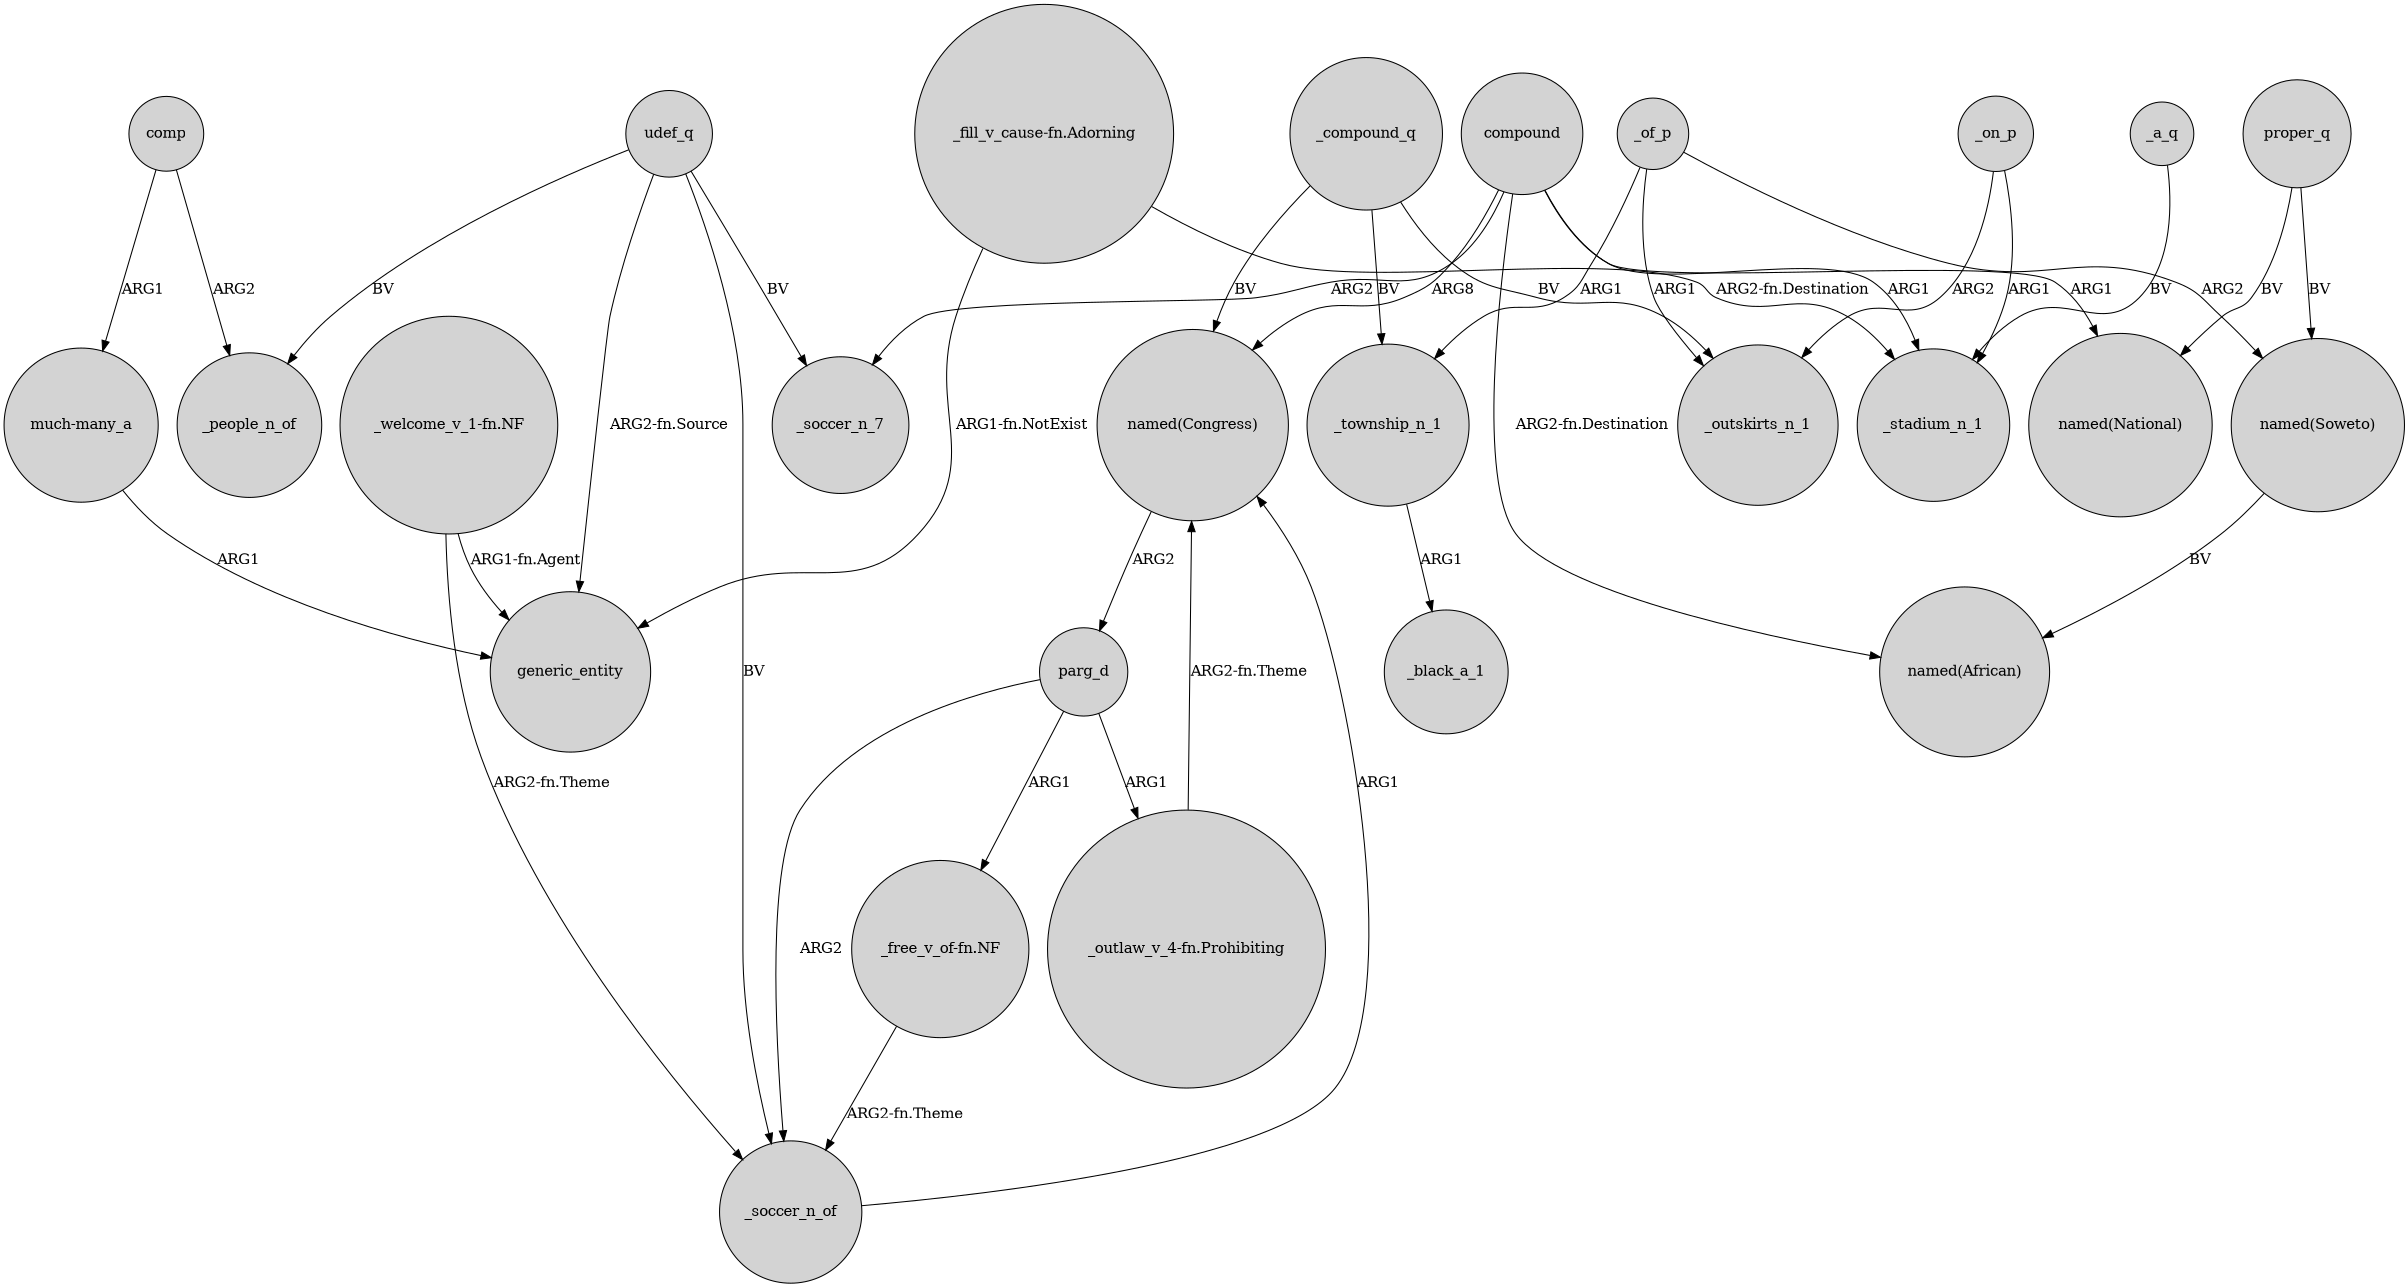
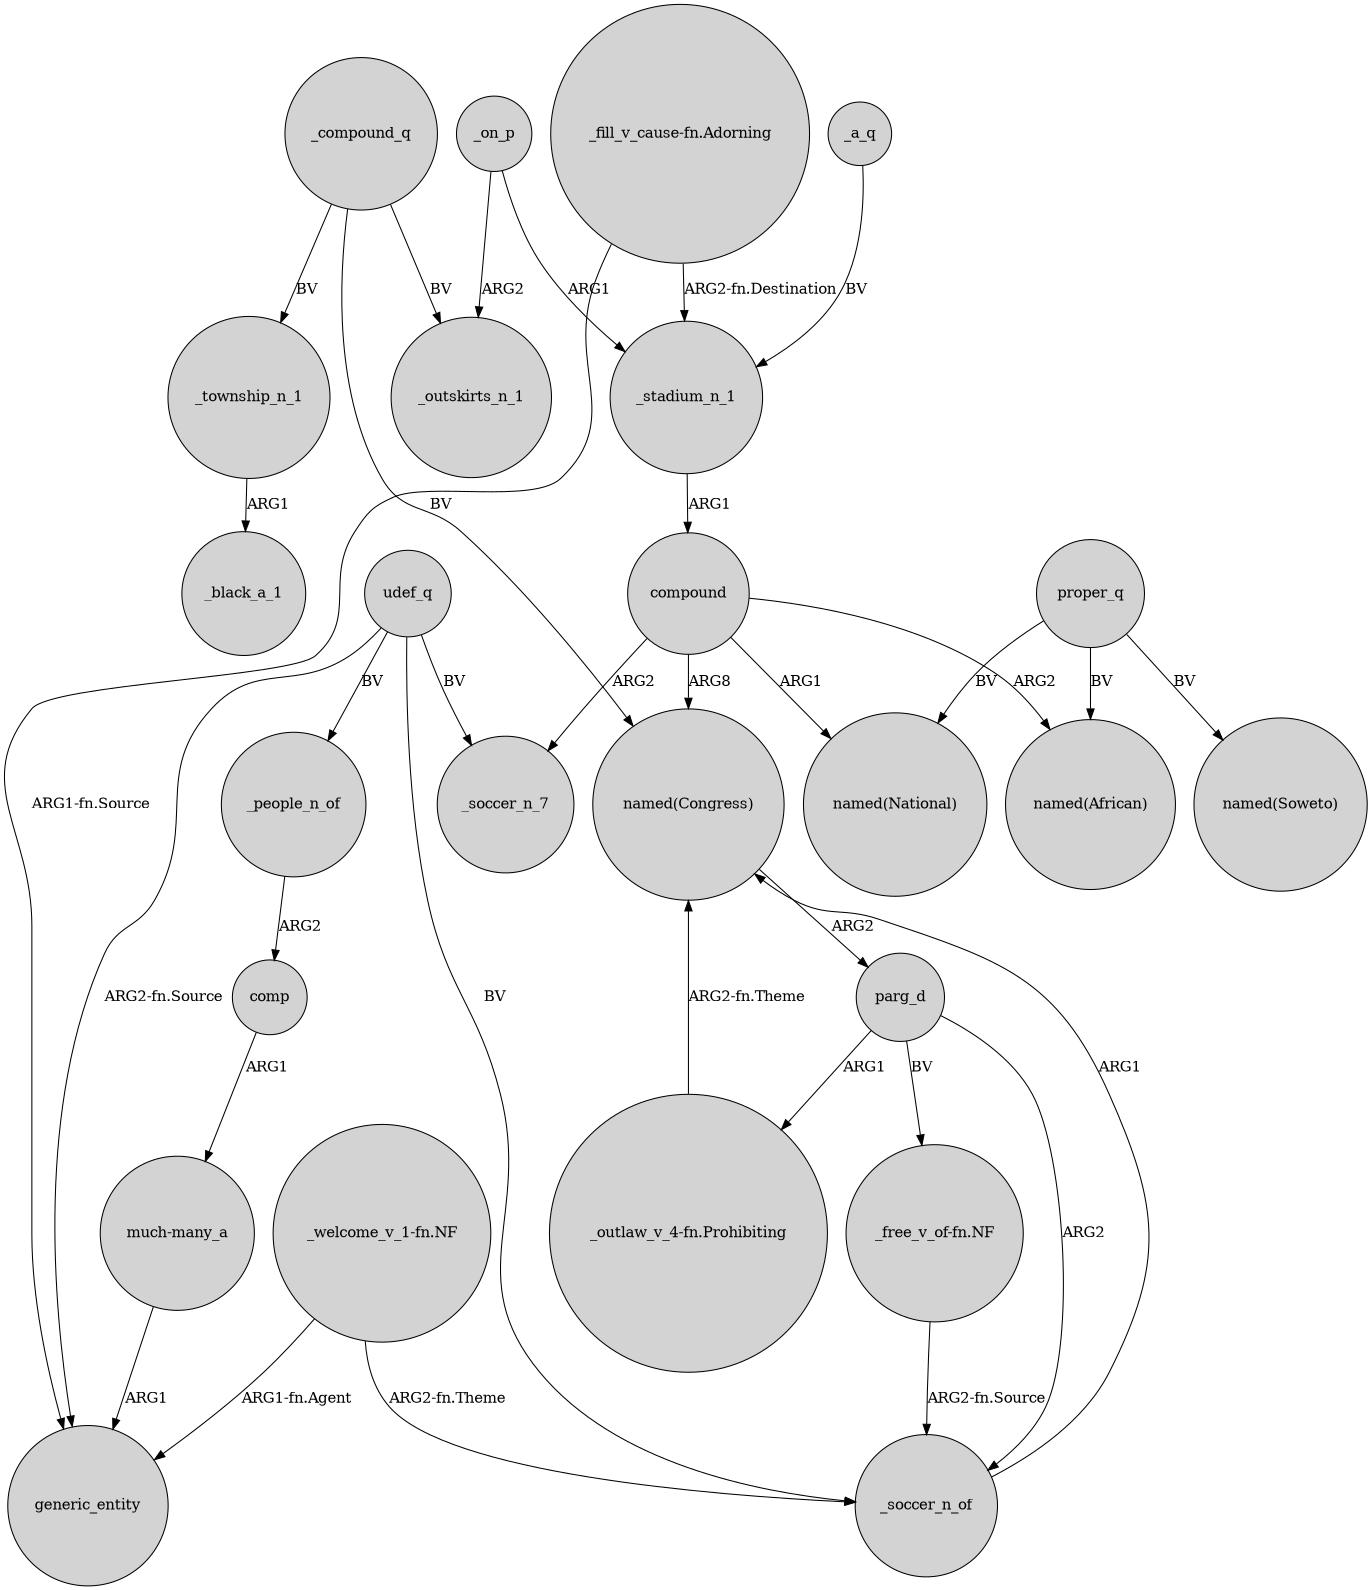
(1653, 134) -> none
(202, 258) -> (280, 913)
(1728, 272) -> (687, 498)
(1022, 425) -> (91, 805)
(1592, 425) -> (1035, 682)
(2165, 573) -> (1091, 678)
(1050, 783) -> (922, 1068)
(905, 1115) -> (987, 1399)
